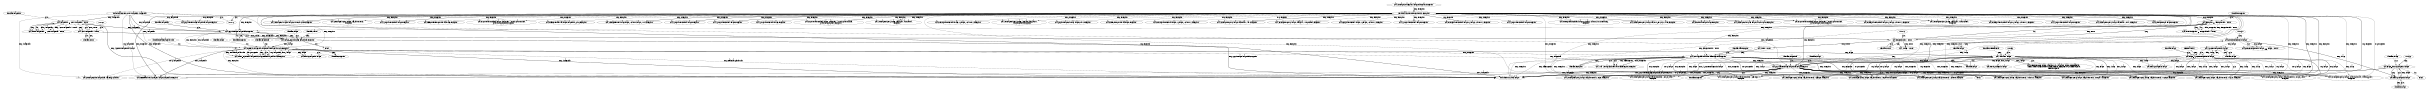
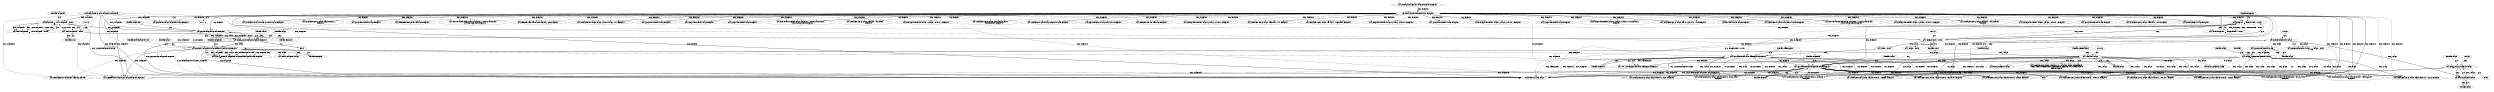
none -> (1048, 23)
(292, 36) -> (251, 36)
(2190, 48) -> (2238, 48)
